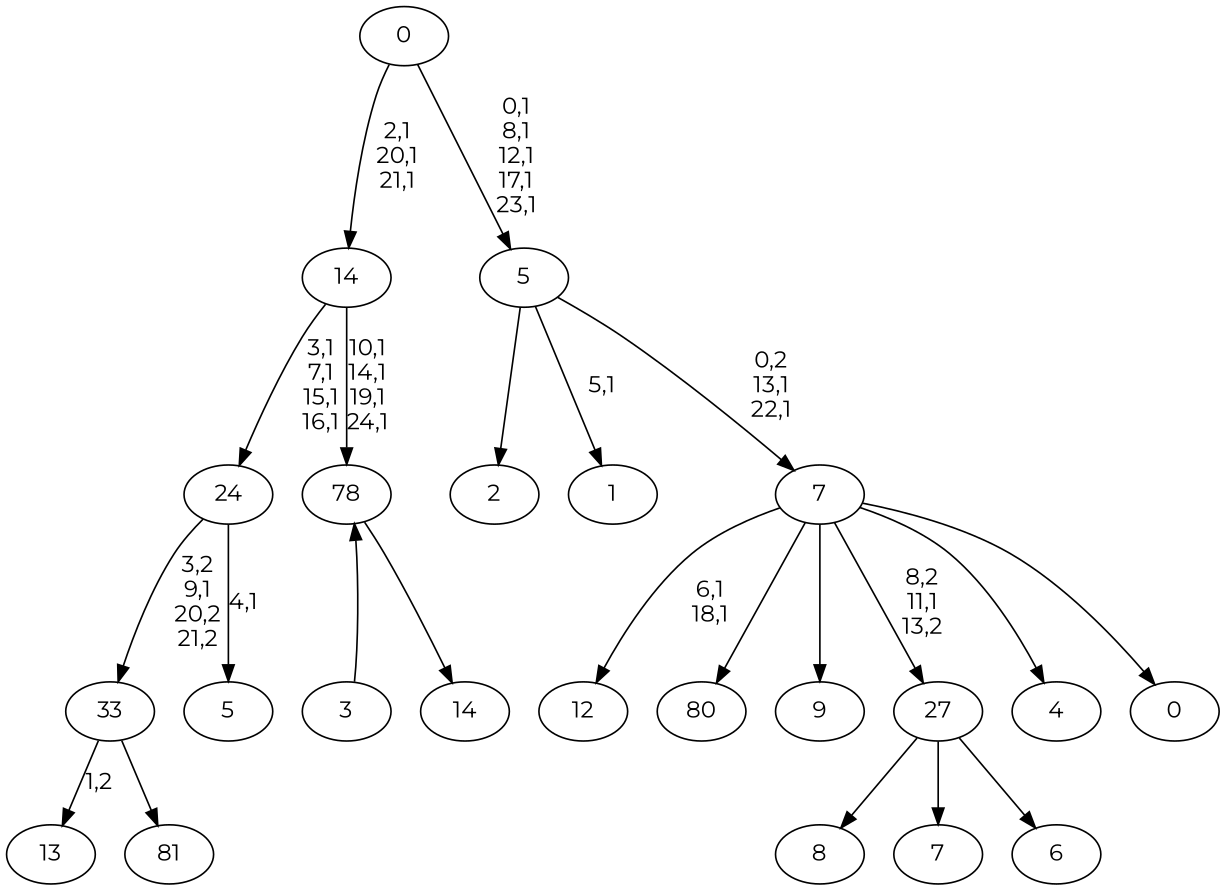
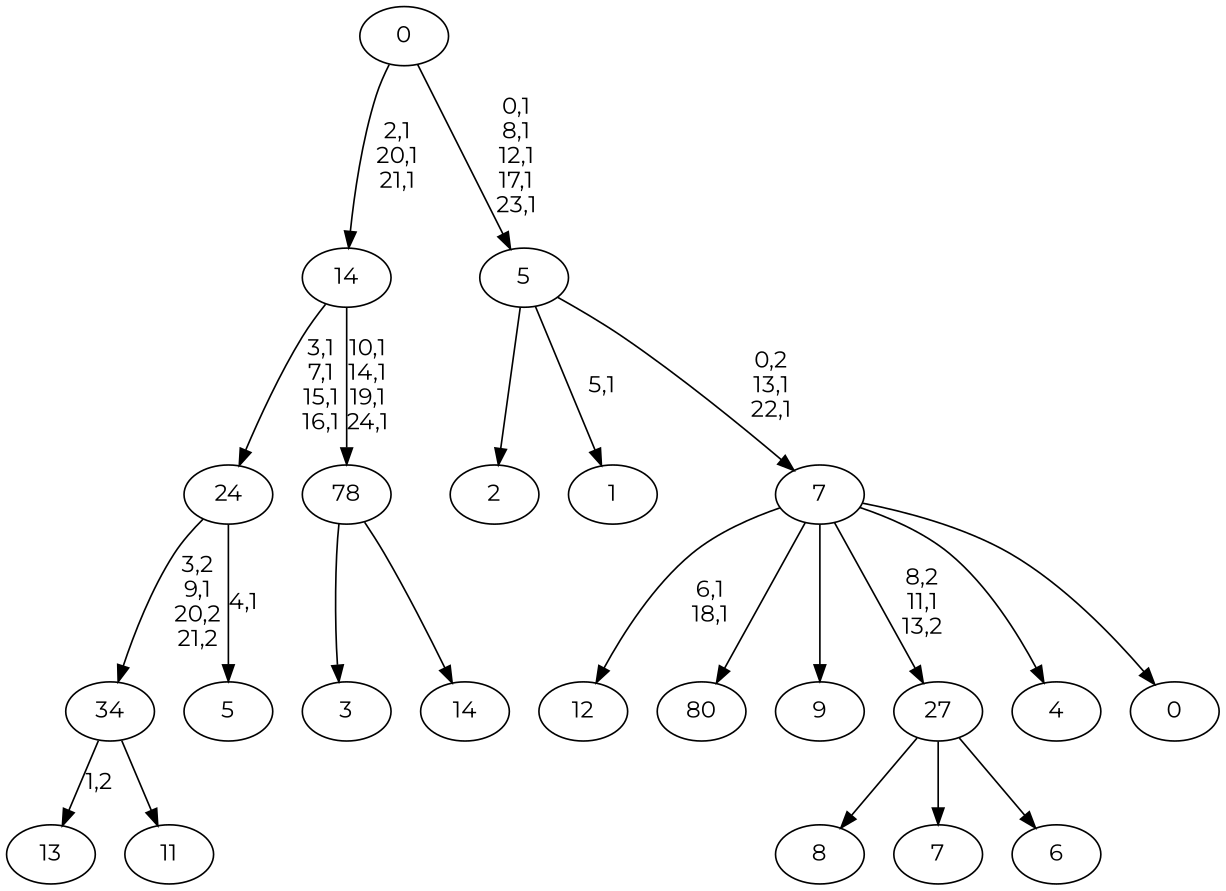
(358, 611) -> (336, 594)
(110, 711) -> (110, 711)
(169, 854) -> (169, 854)
